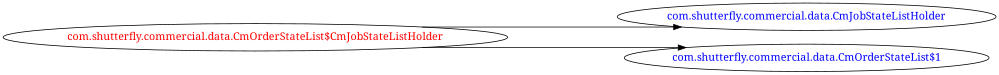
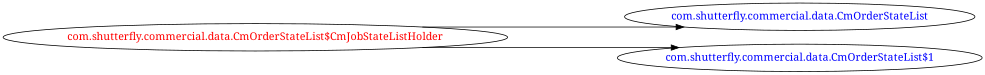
(807, 17) -> (800, 17)
